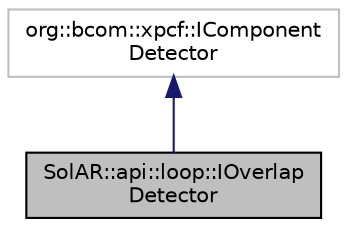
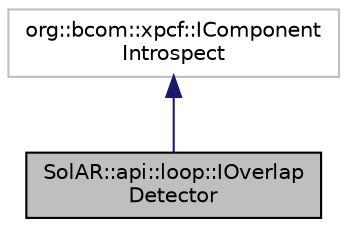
(174, 43) -> (174, 43)
